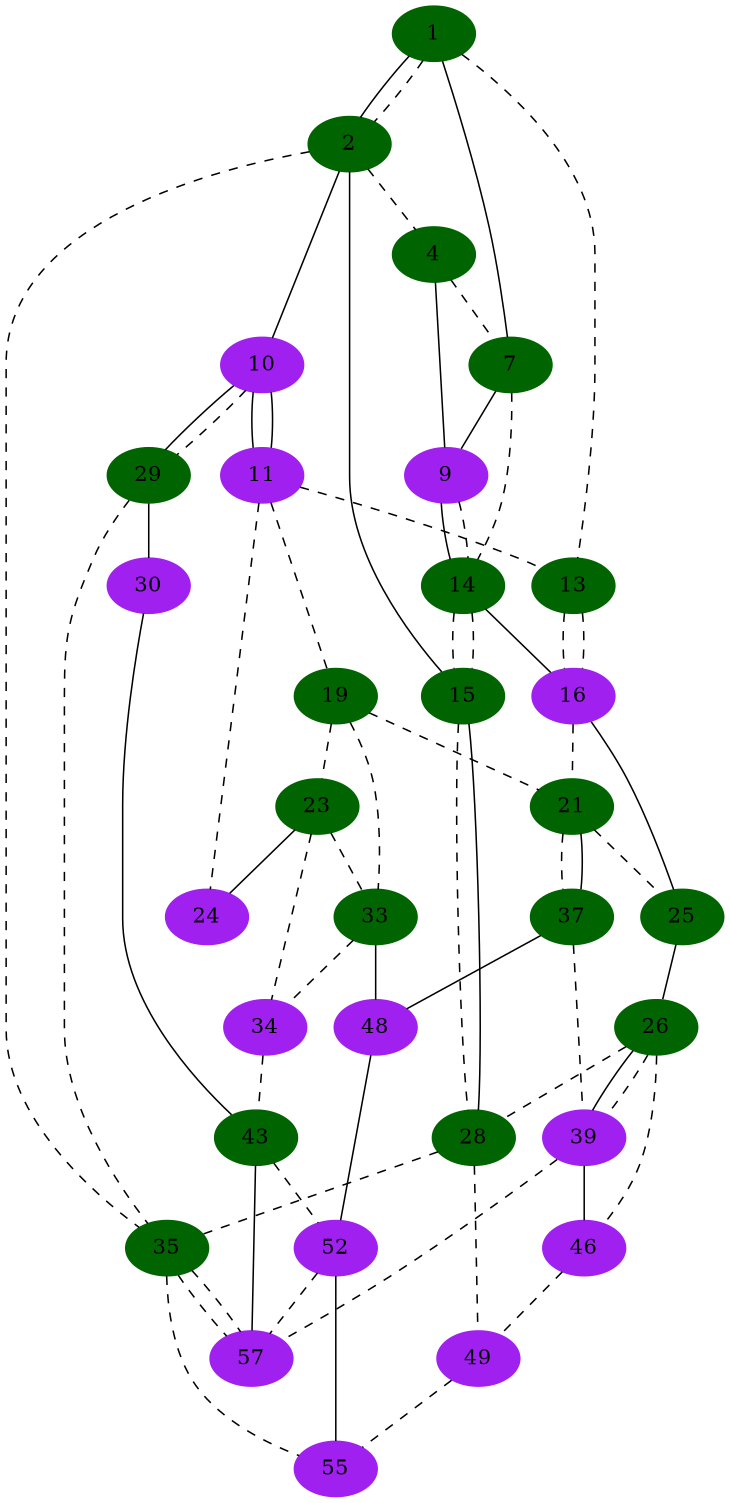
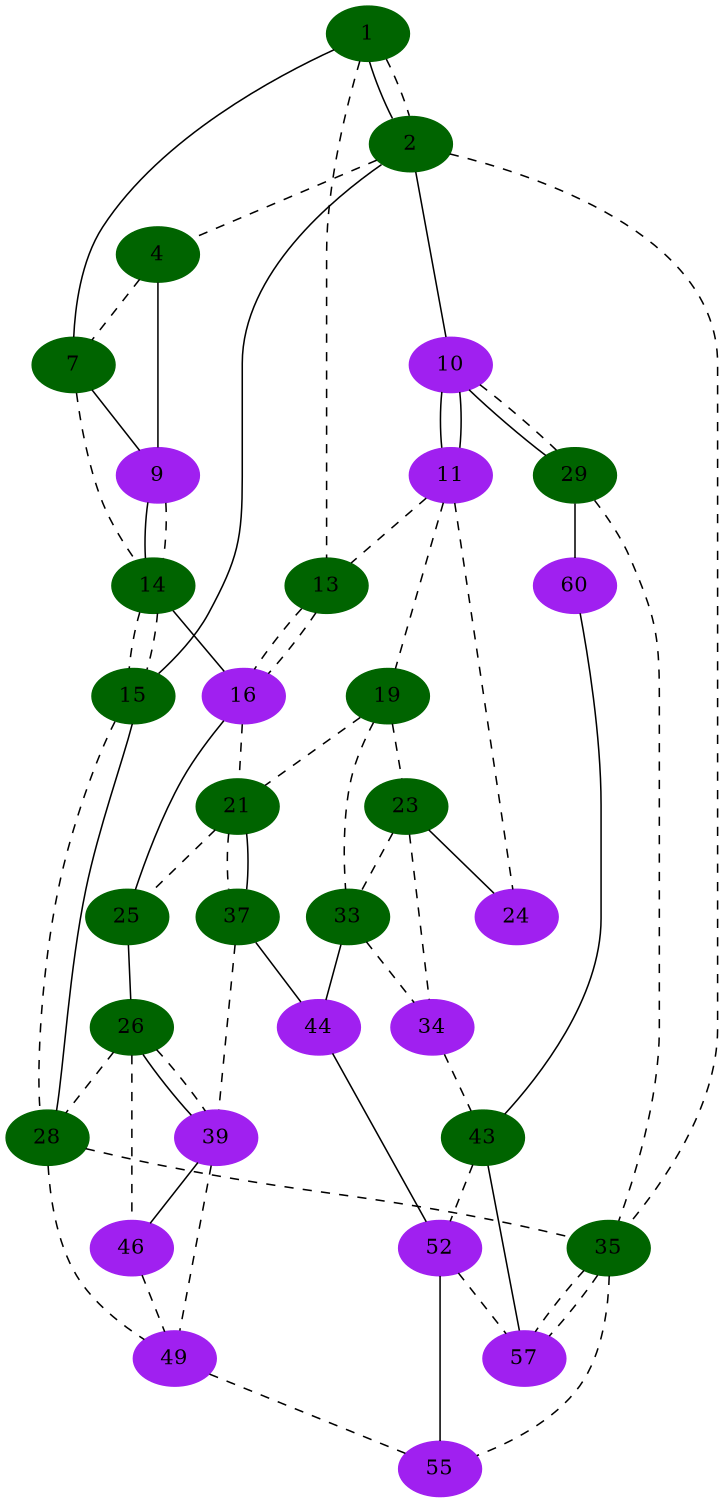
(149, 586) -> (575, 586)
(376, 1027) -> (319, 1027)
(423, 1255) -> (196, 1248)
